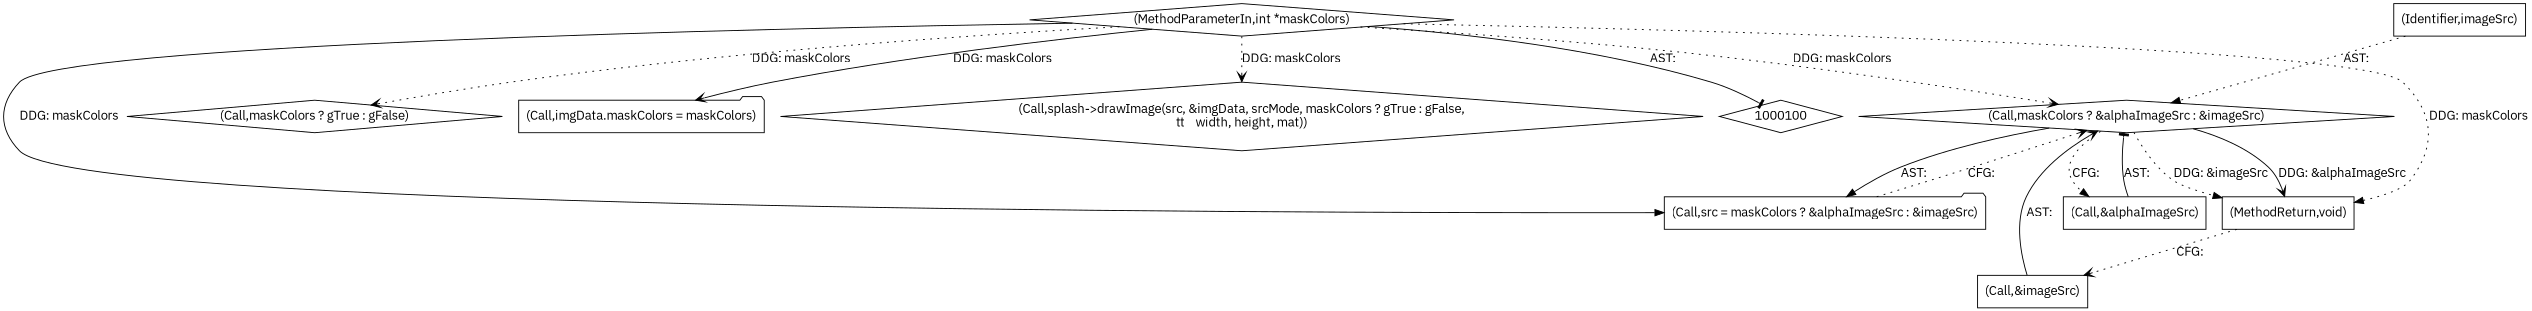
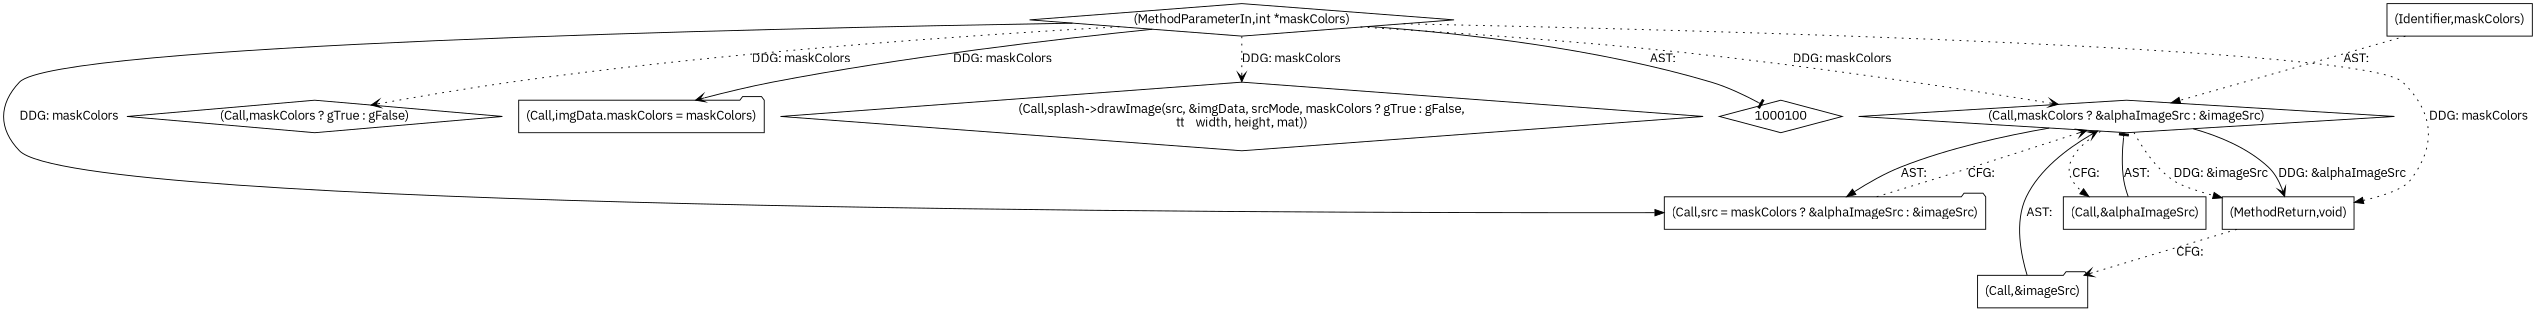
(2460, 20) -> (2460, 20)
(2033, 292) -> (2033, 292)
